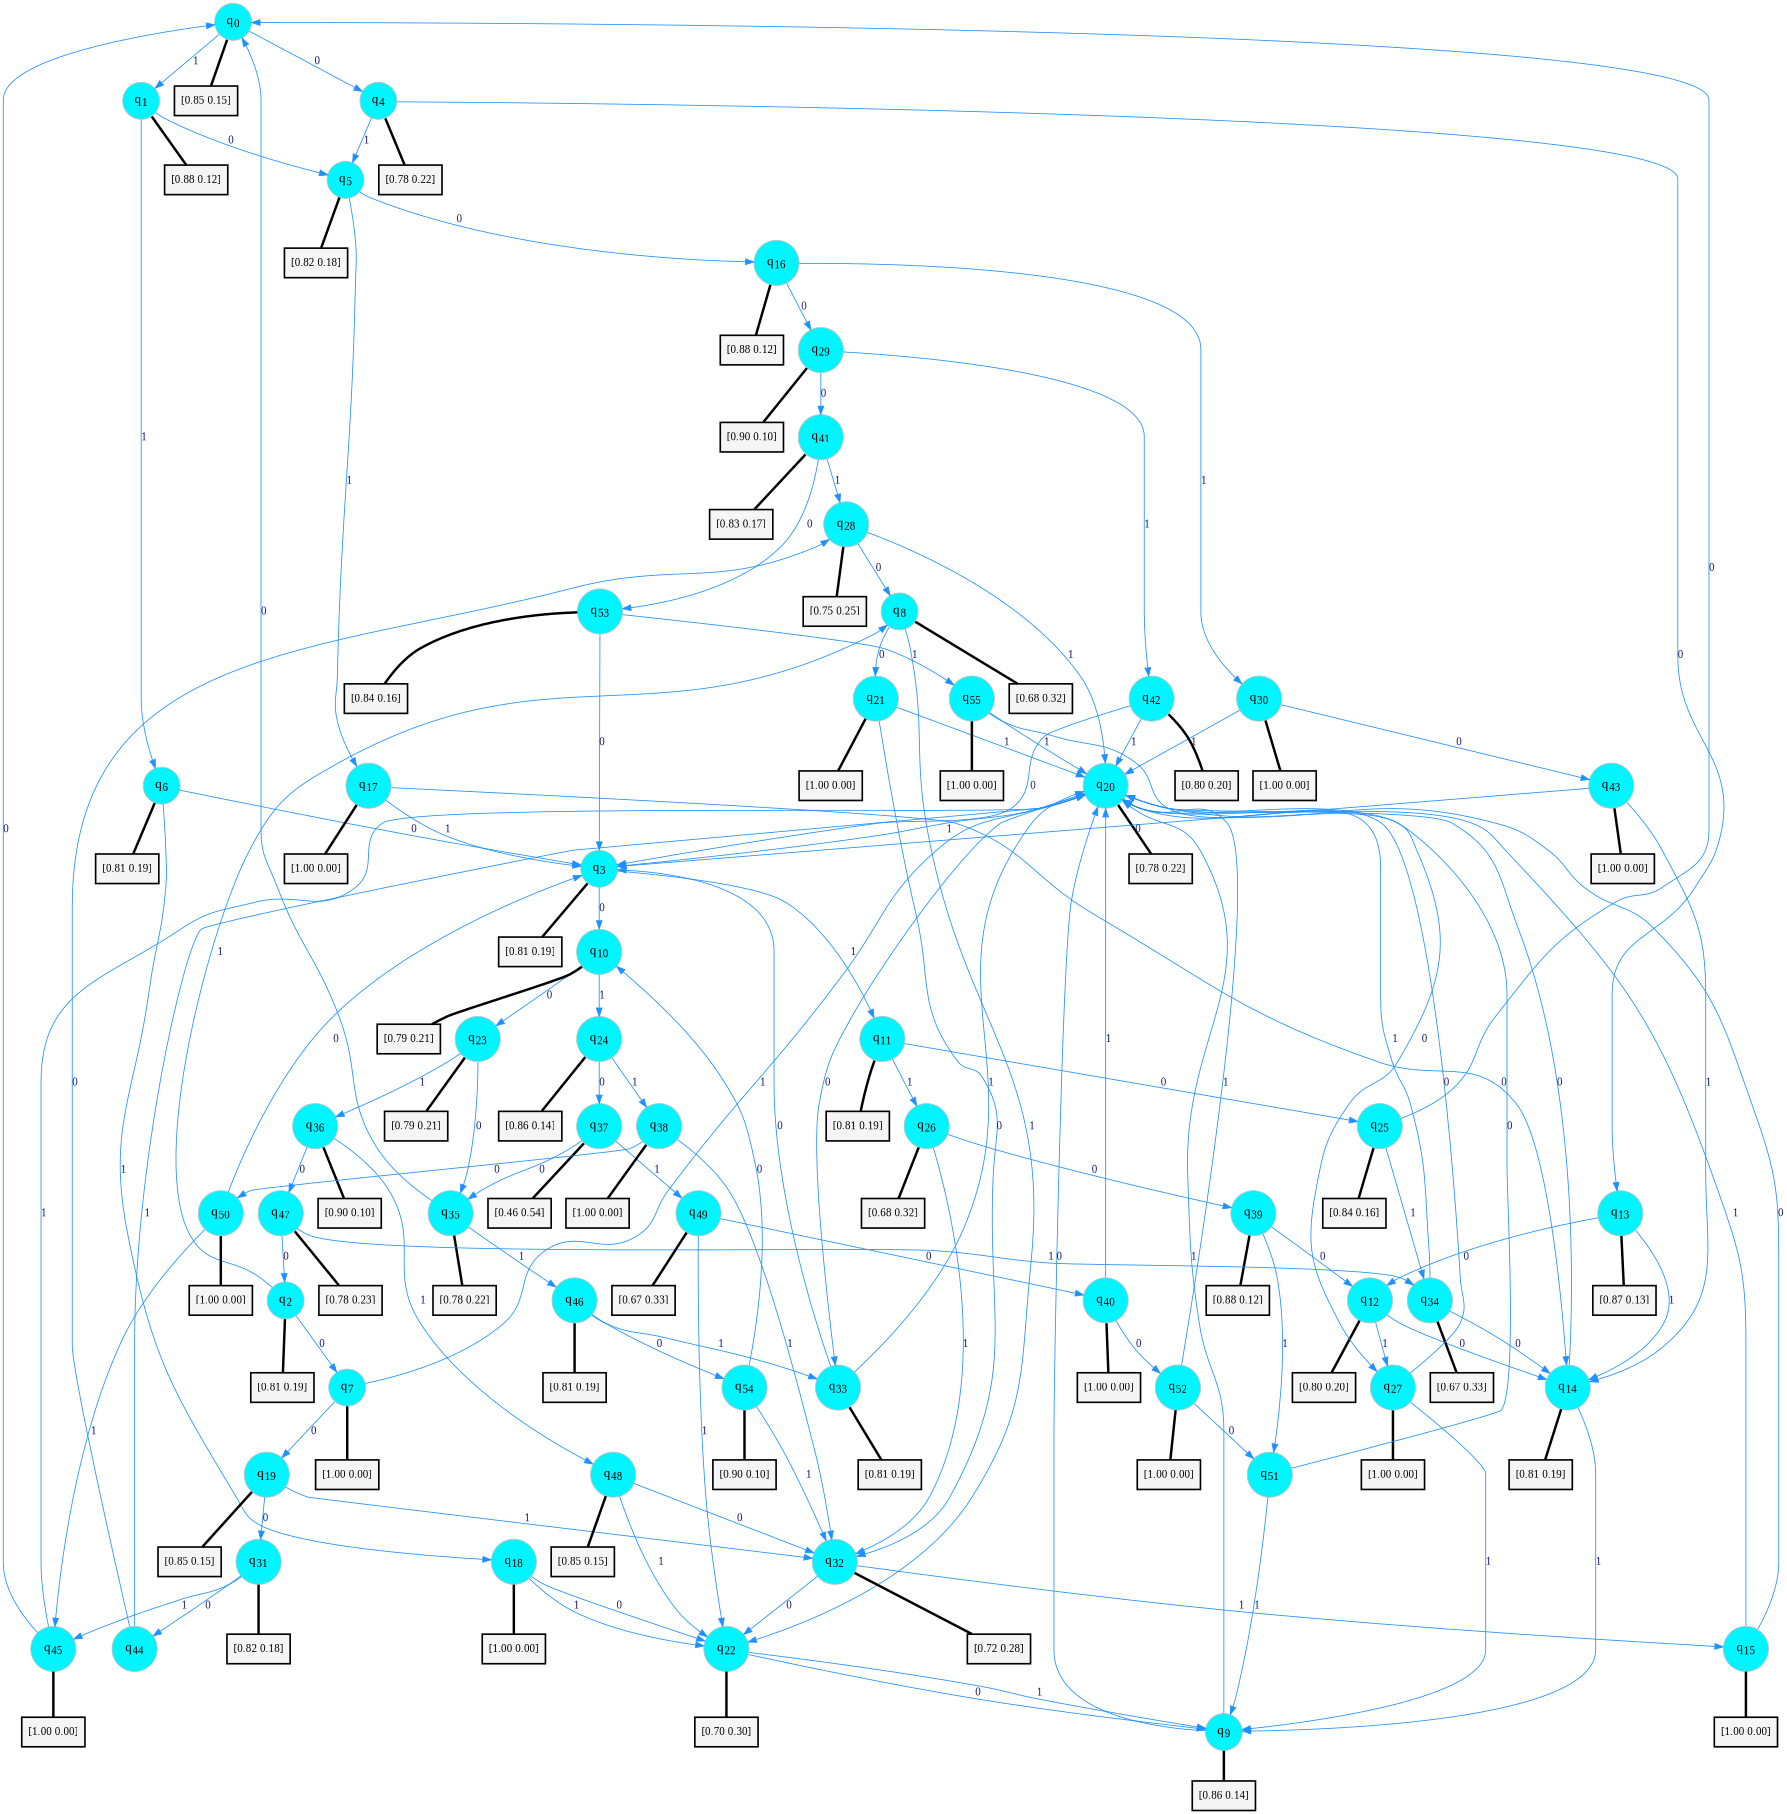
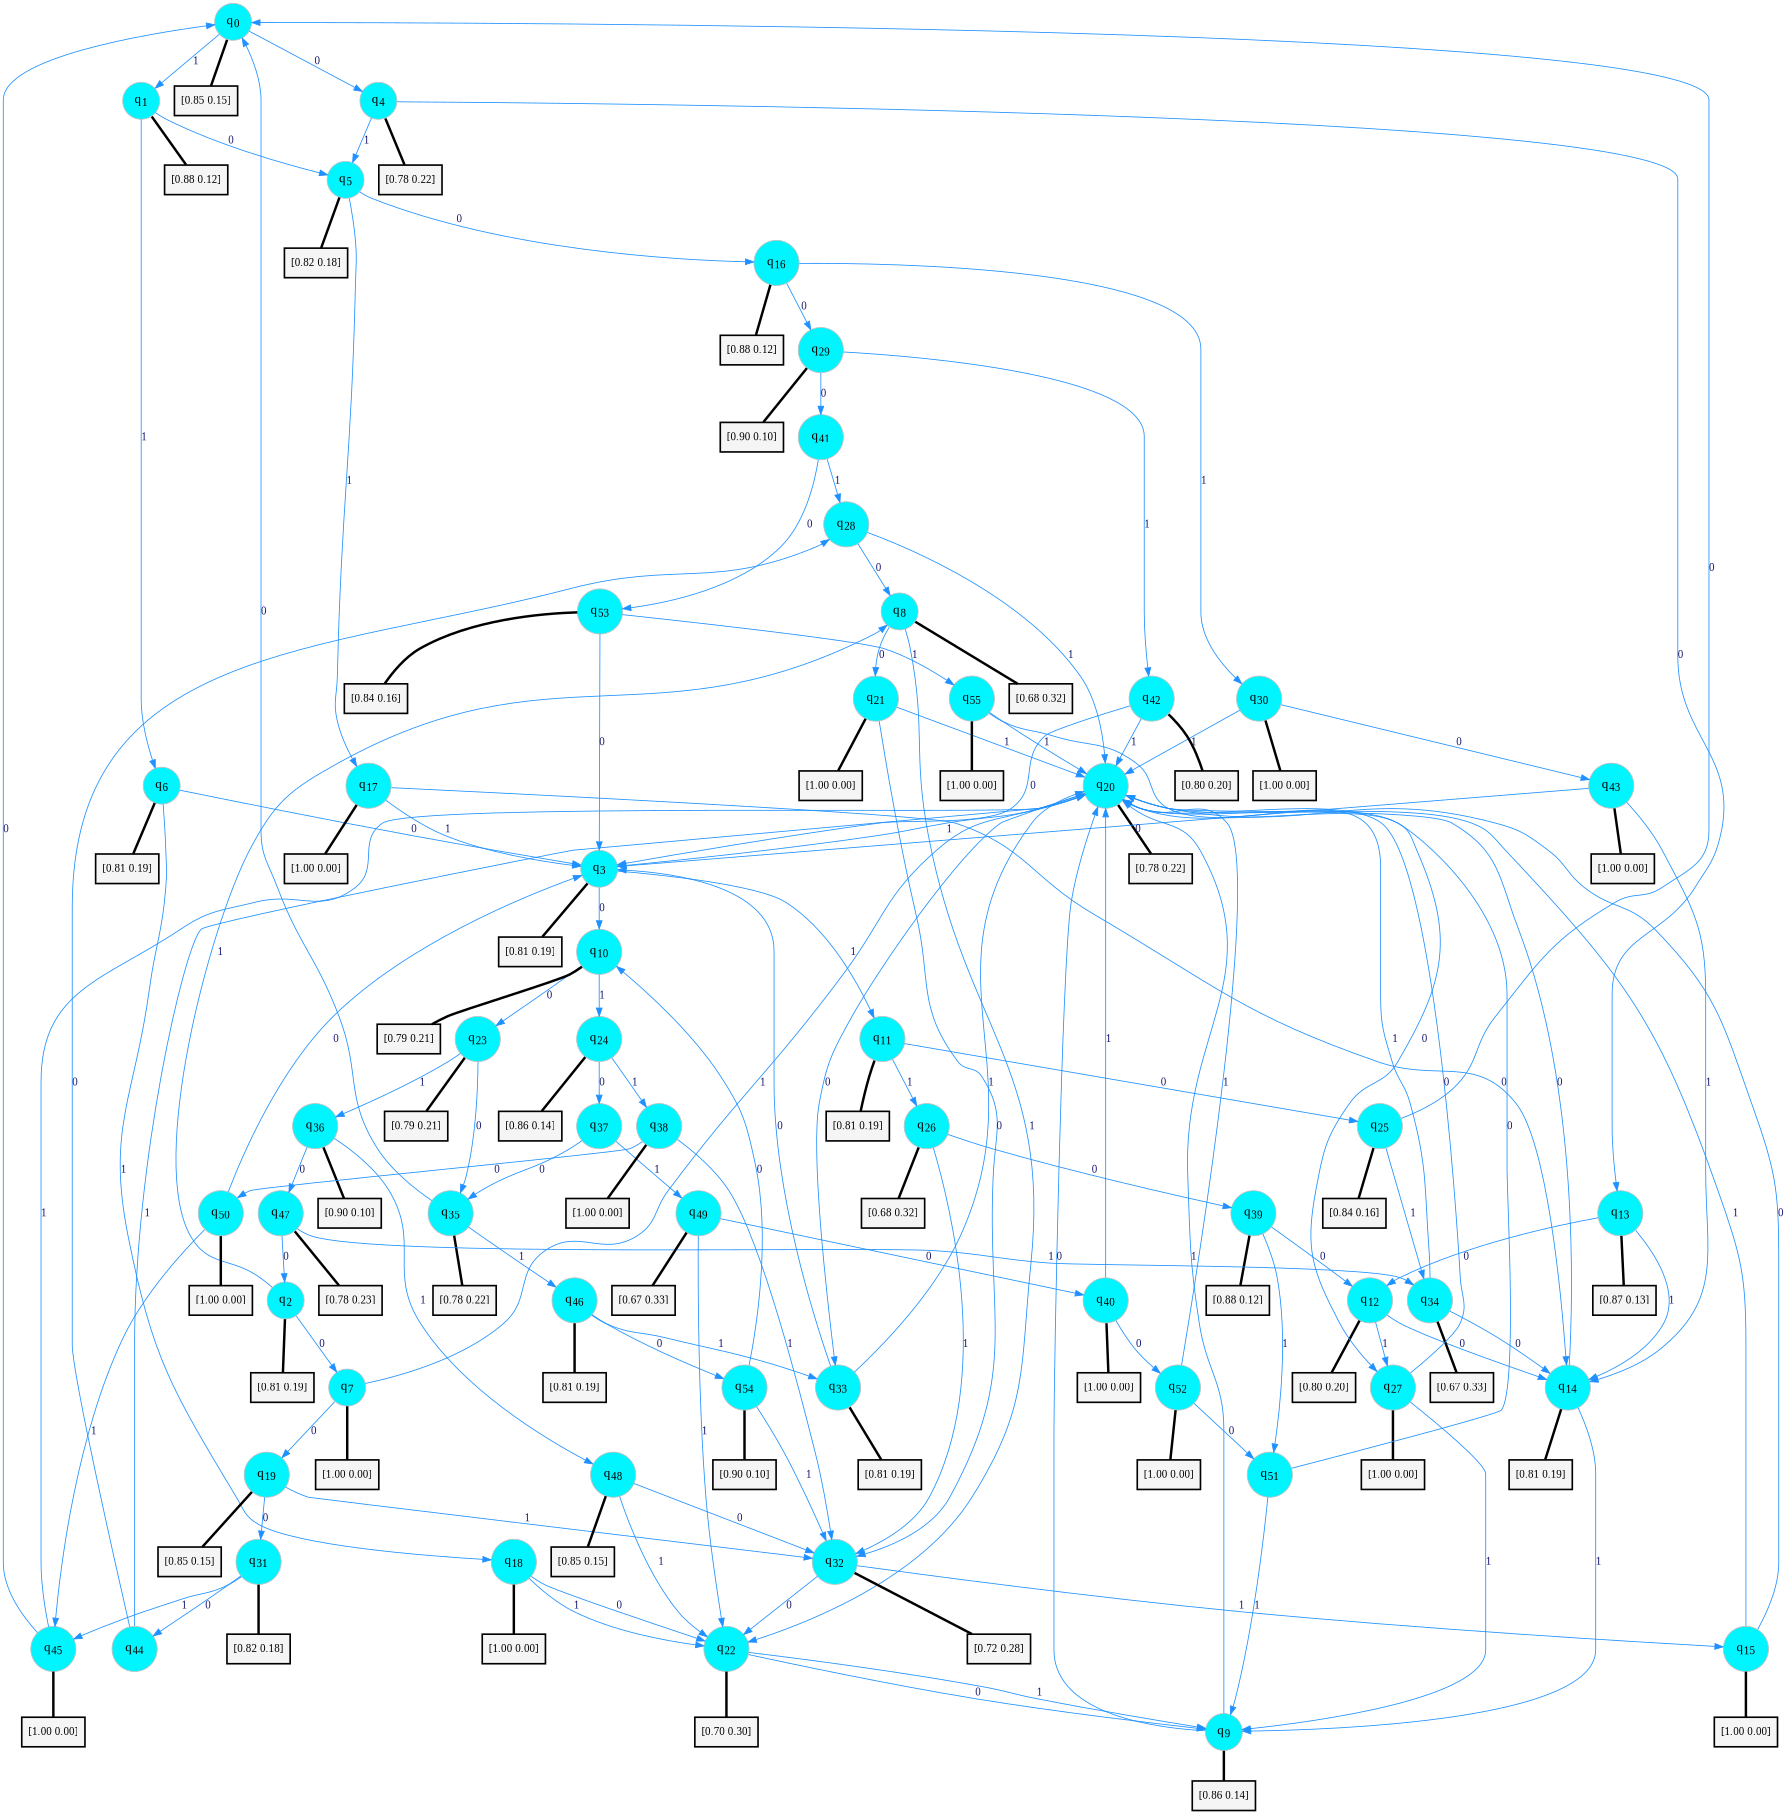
(741, 524) -> none
(835, 611) -> none
(520, 1213) -> none
